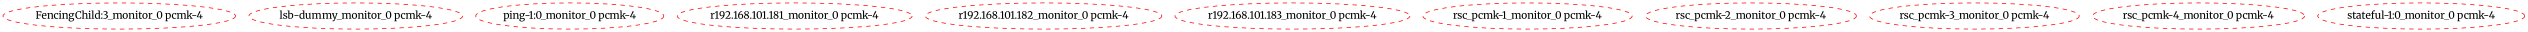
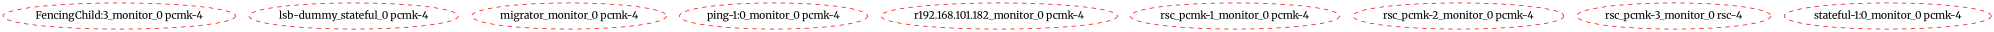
(356, 16) -> (354, 16)
none -> (569, 16)
(795, 16) -> none
(1292, 16) -> none
(1974, 16) -> (1674, 16)
(2199, 16) -> none
